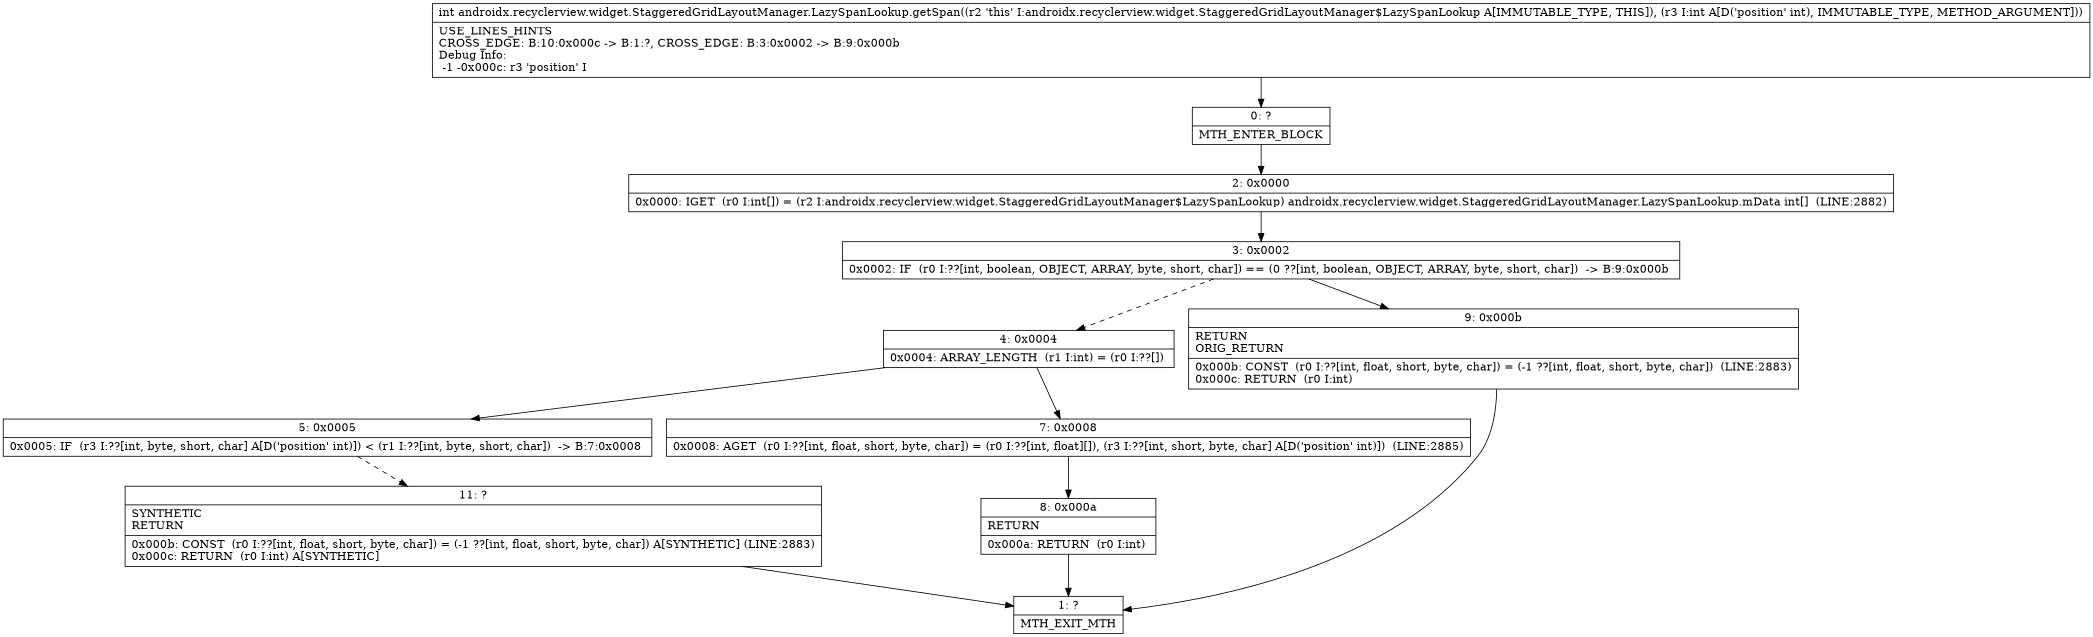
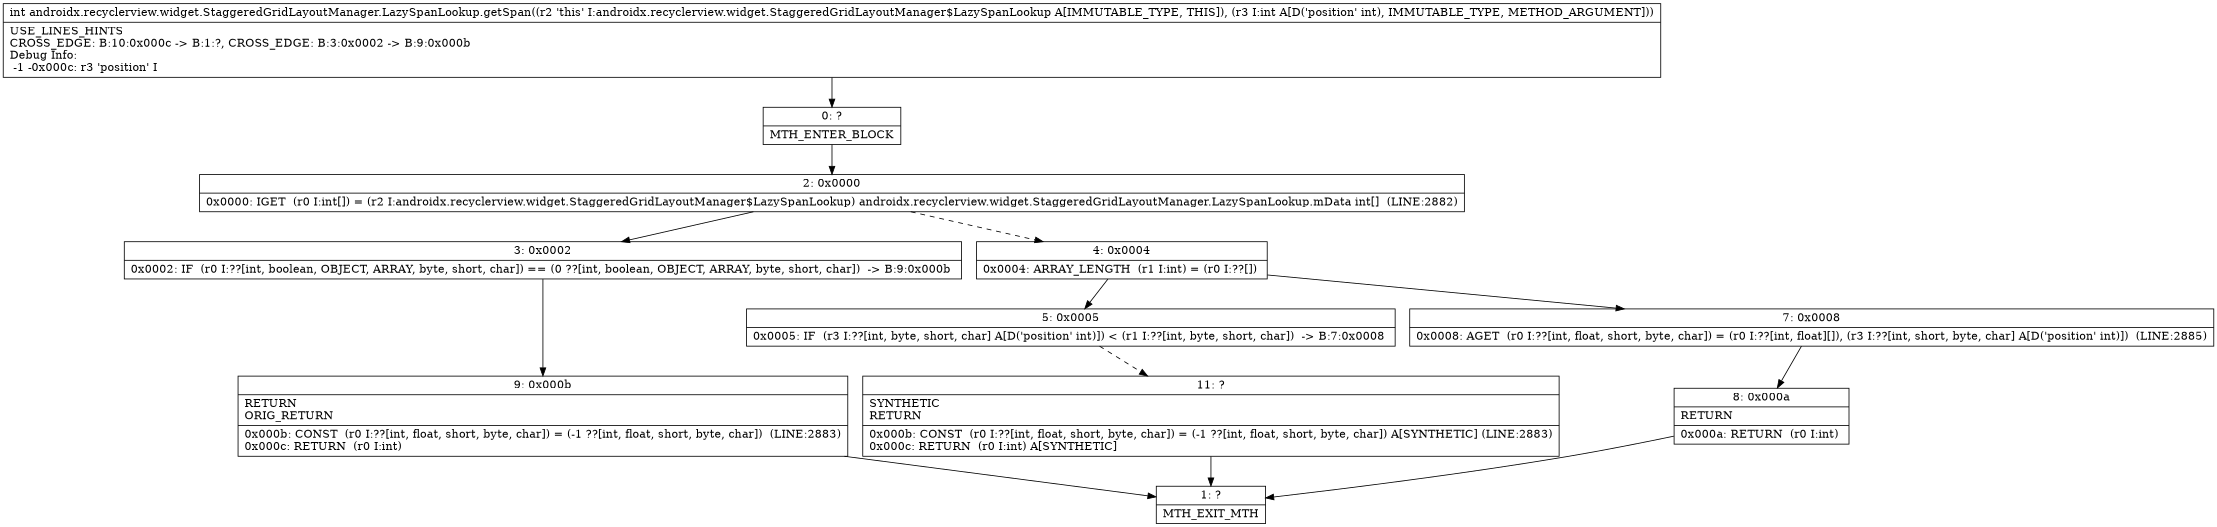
(1149, 303) -> (973, 226)
